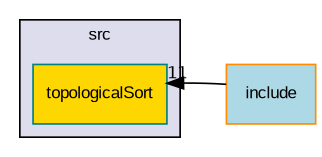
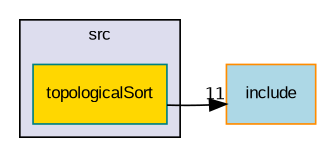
(205, 83) -> (190, 105)
